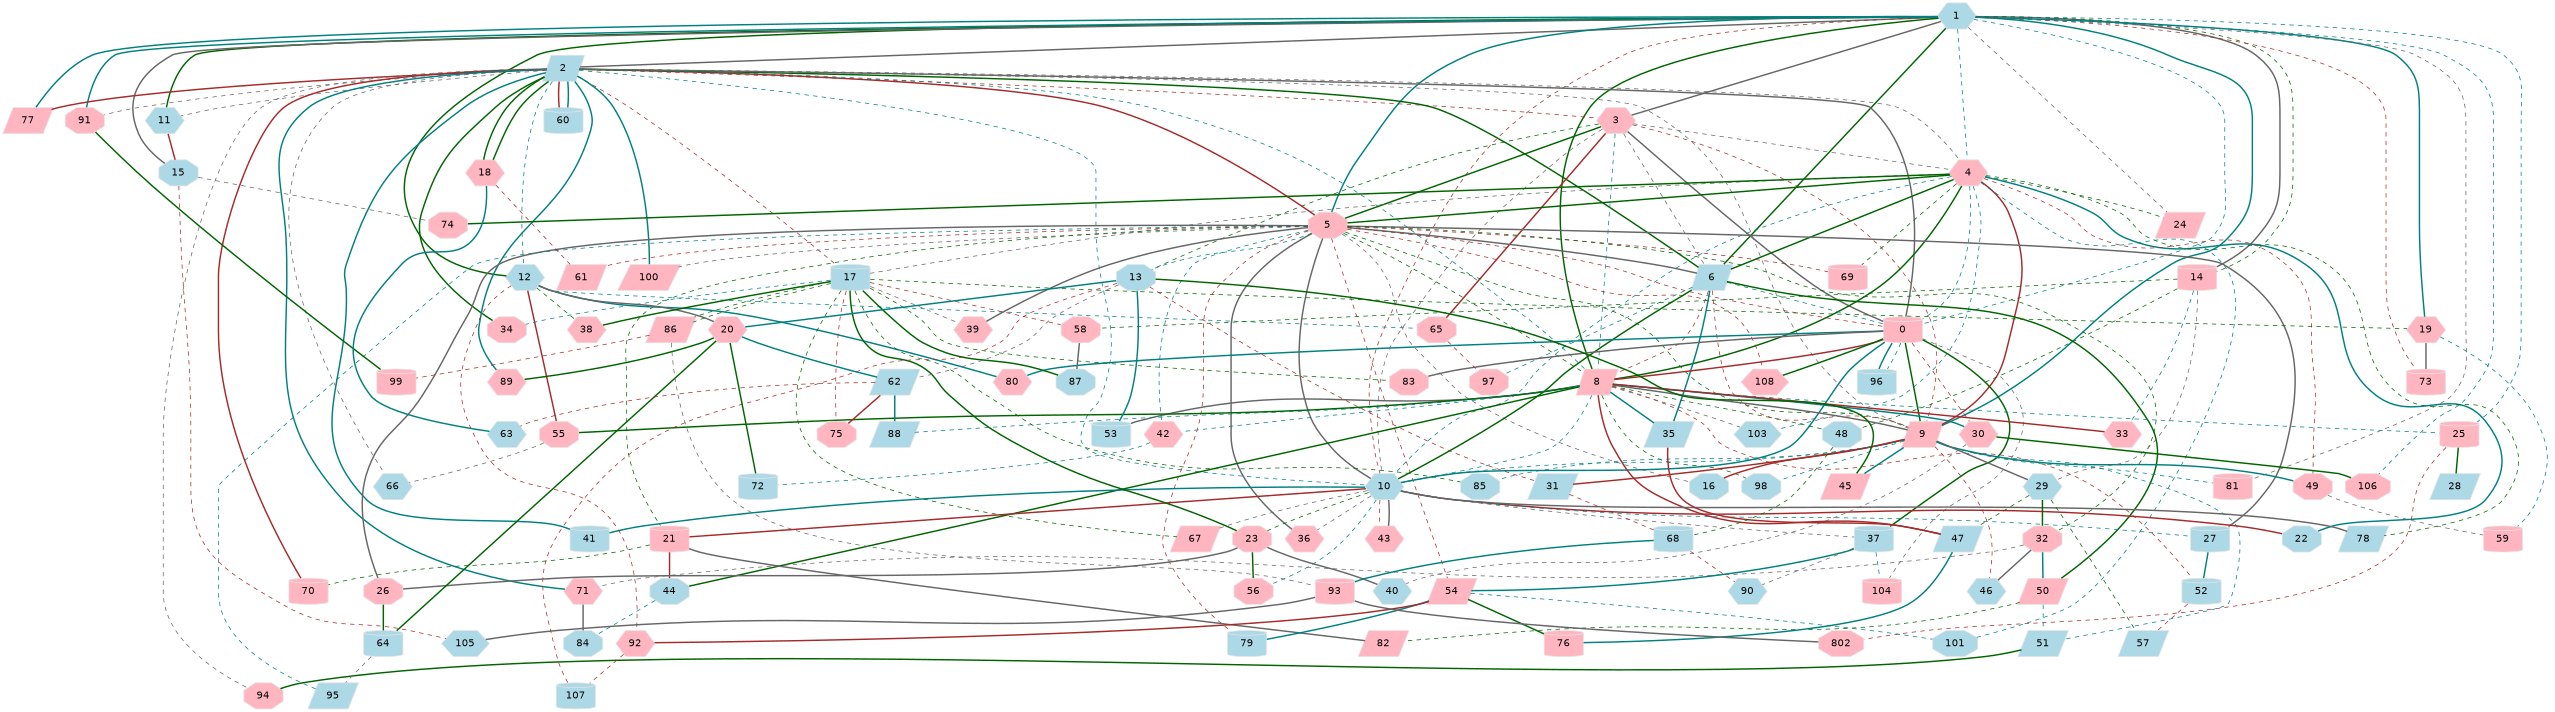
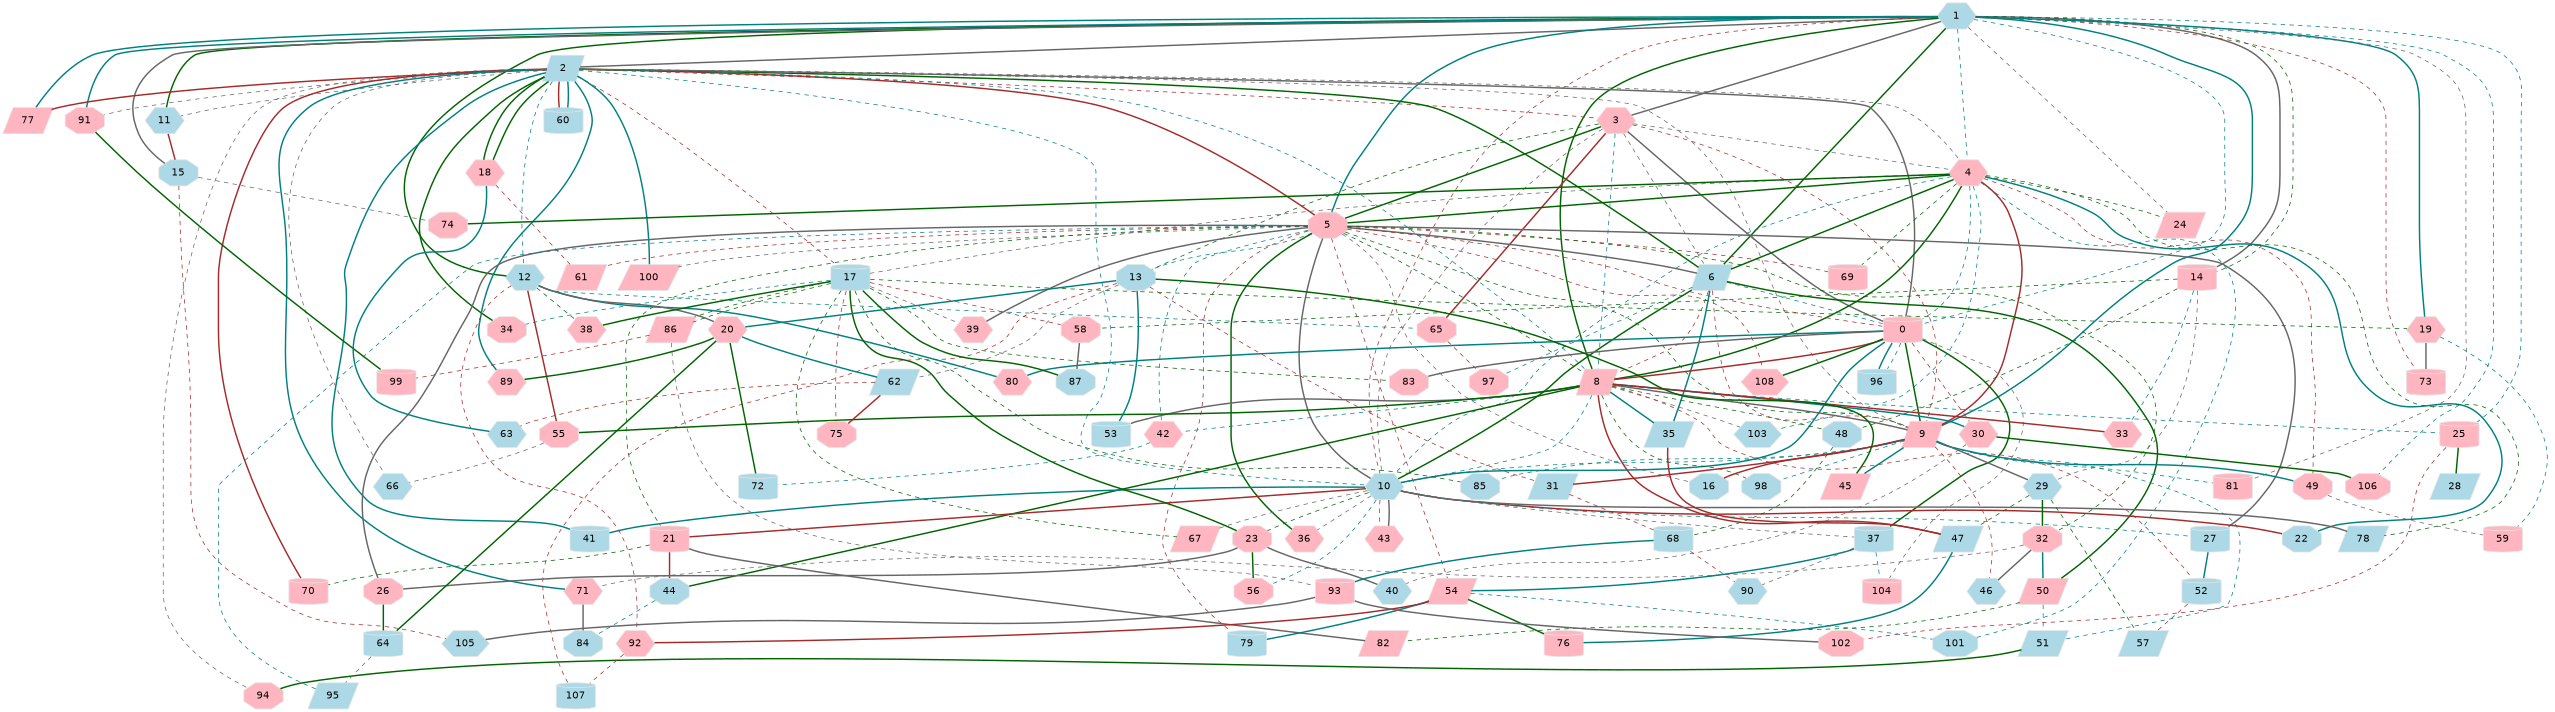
(1231, 366) -> (1231, 366)
(895, 434) -> none
(1841, 644) -> (1841, 644)
